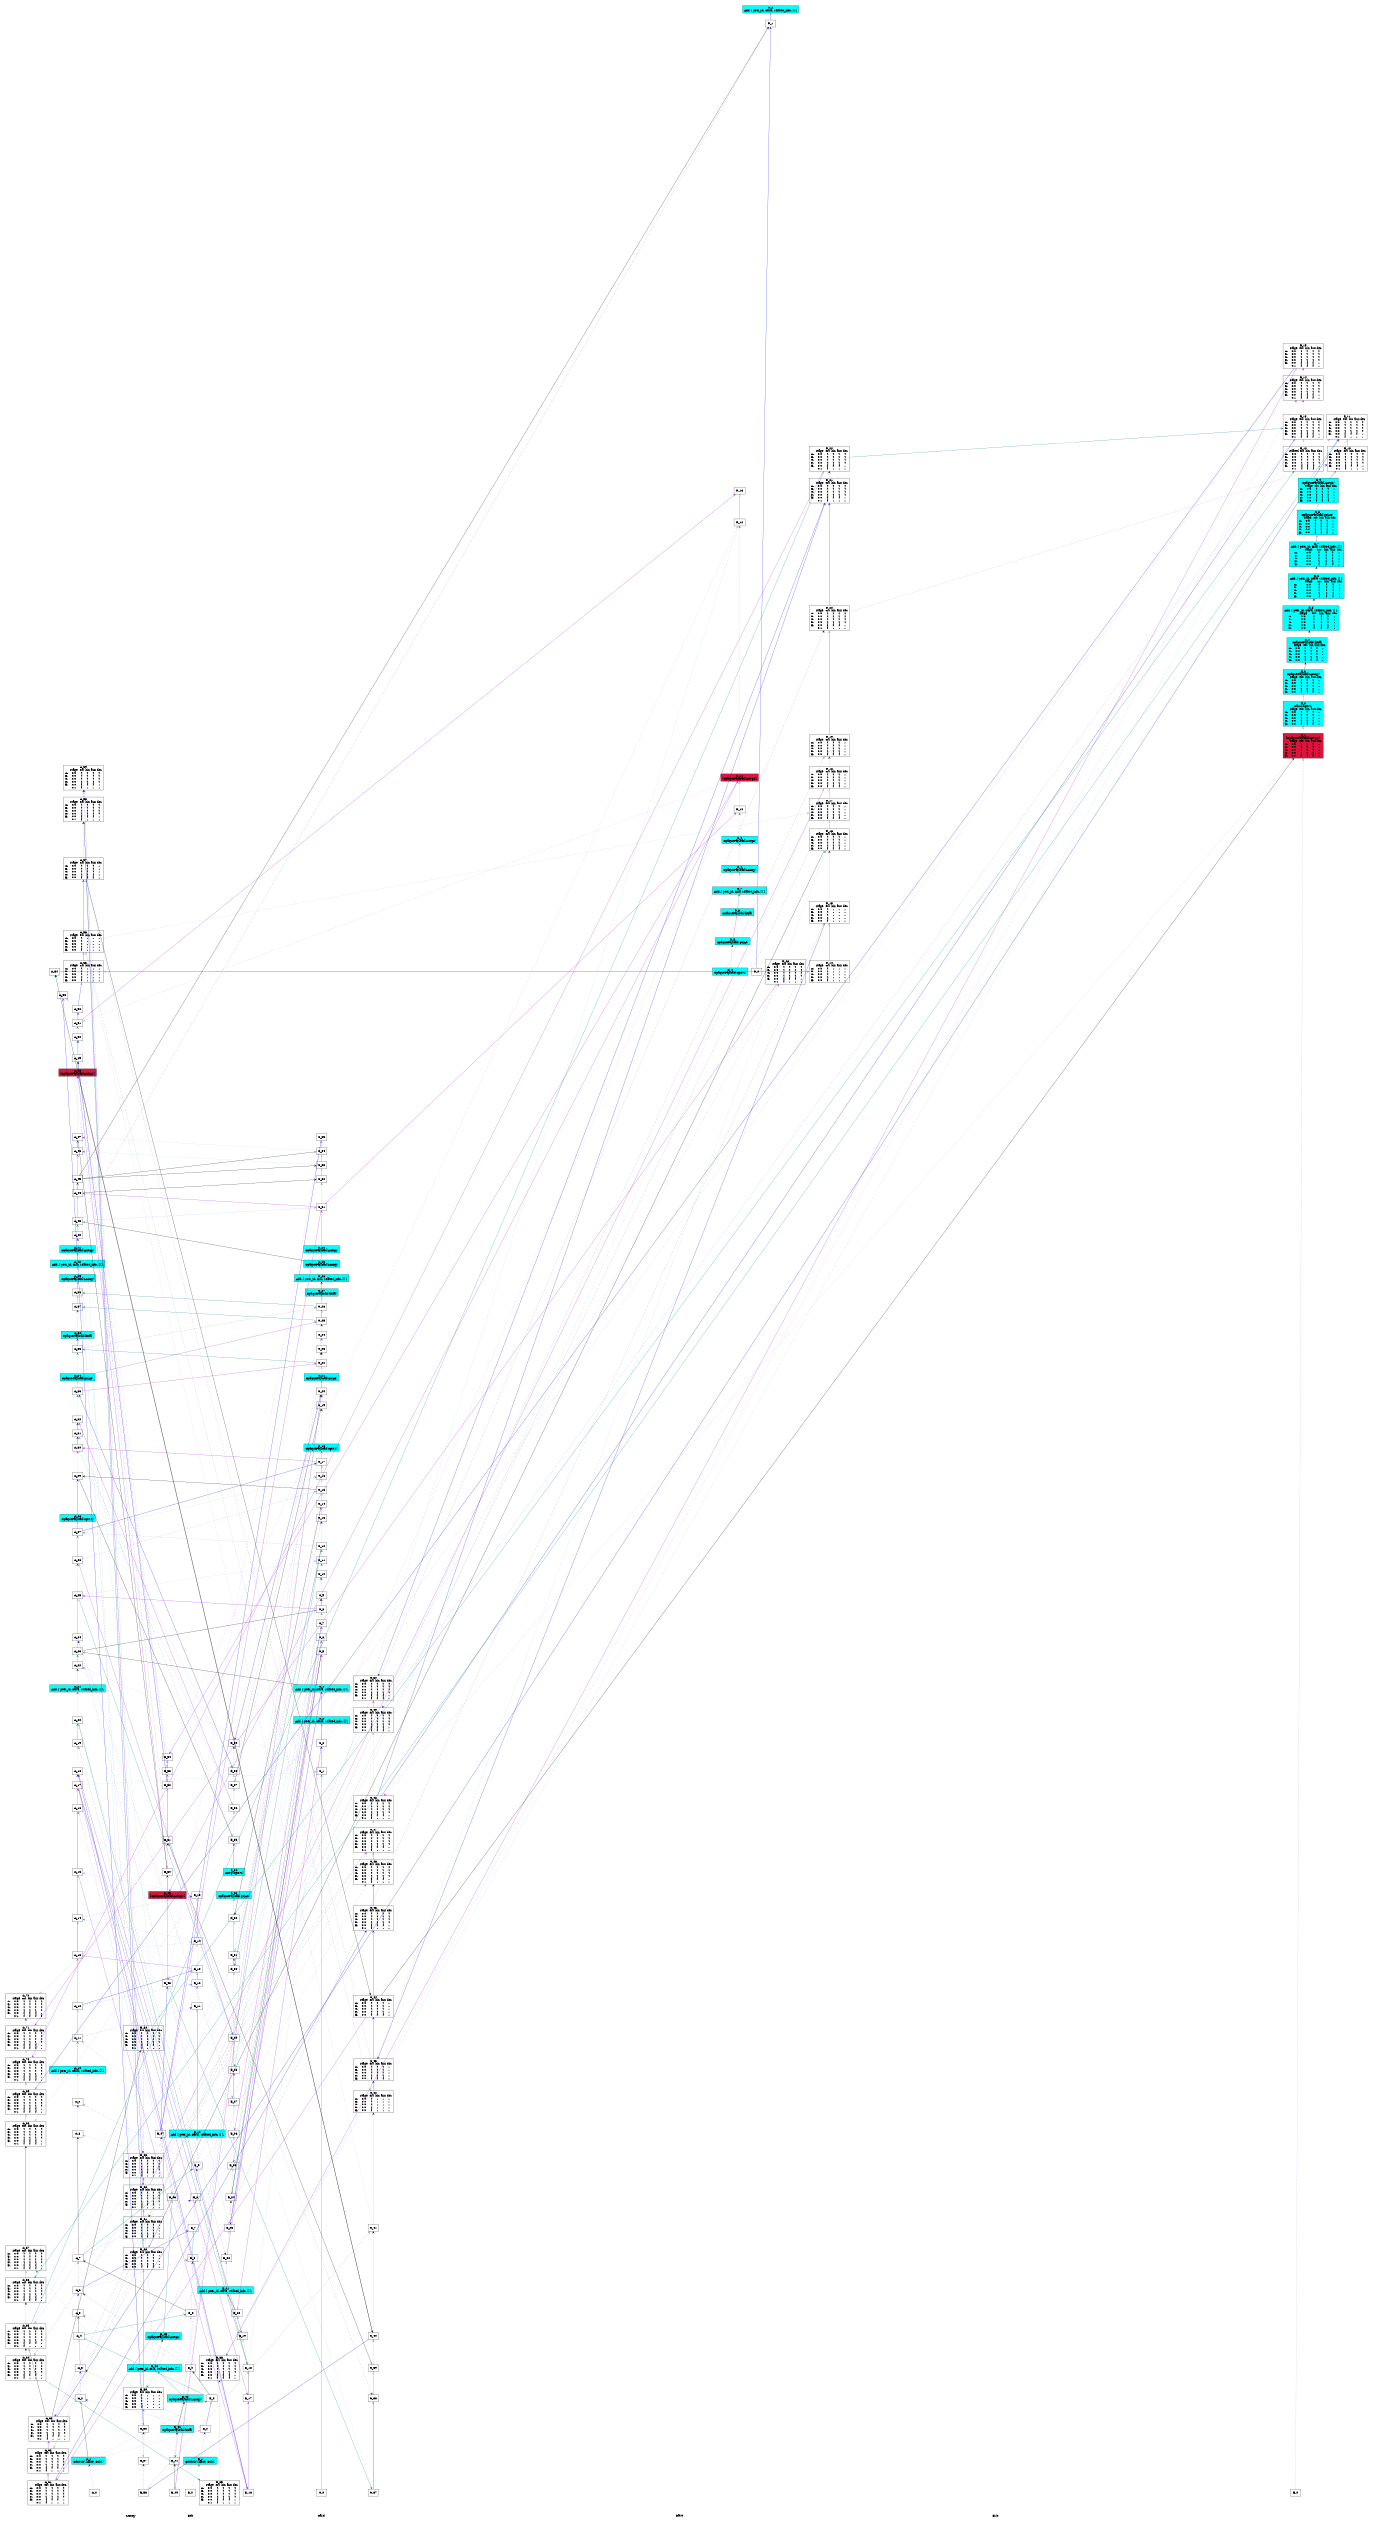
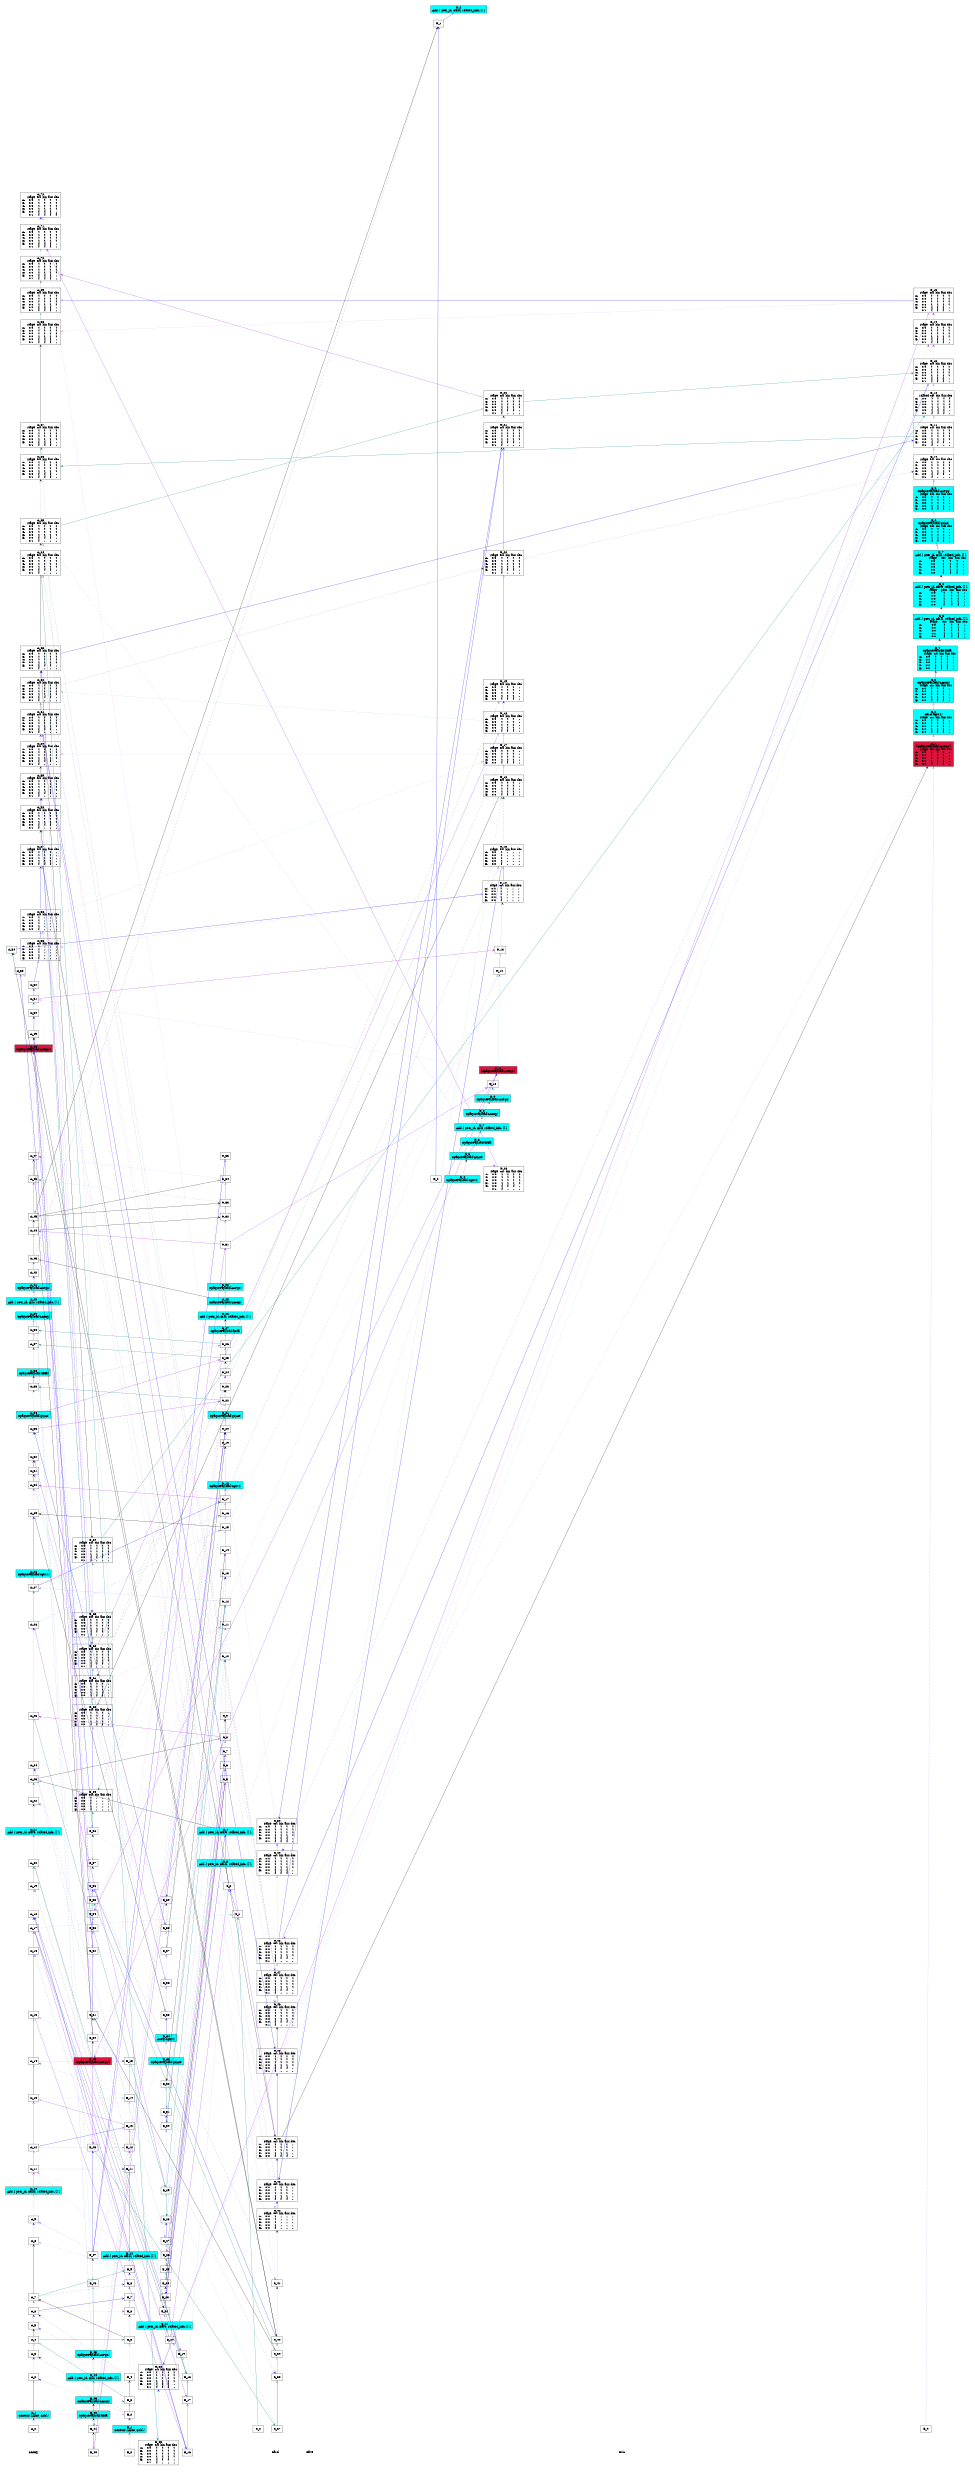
(1324, 443) -> (934, 420)
(1319, 582) -> (944, 590)
none -> (41, 754)
none -> (501, 925)
(199, 1214) -> none
none -> (93, 1900)
(78, 2055) -> (34, 2181)
(38, 2383) -> (41, 612)
(190, 2516) -> none
